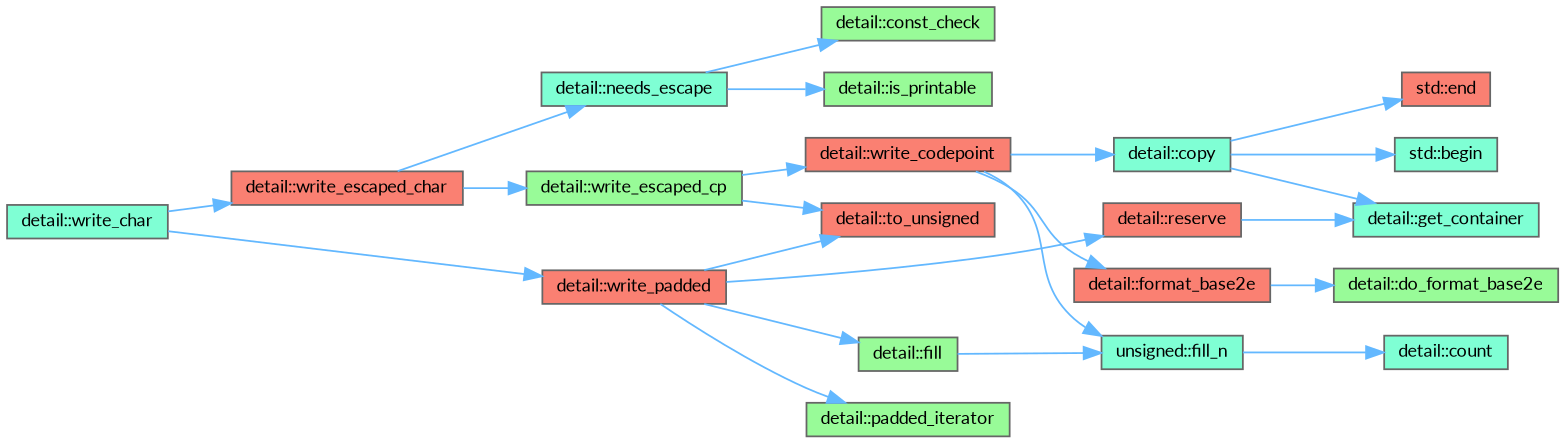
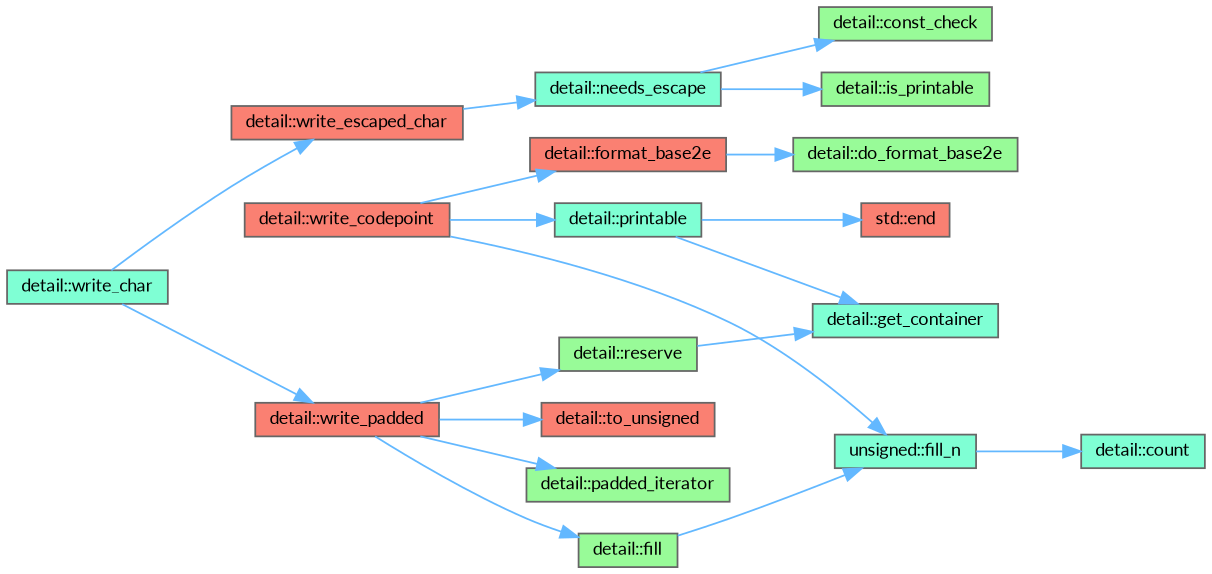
(1172, 155) -> (628, 220)
(1446, 155) -> none
(634, 188) -> none
(1172, 220) -> (628, 354)
